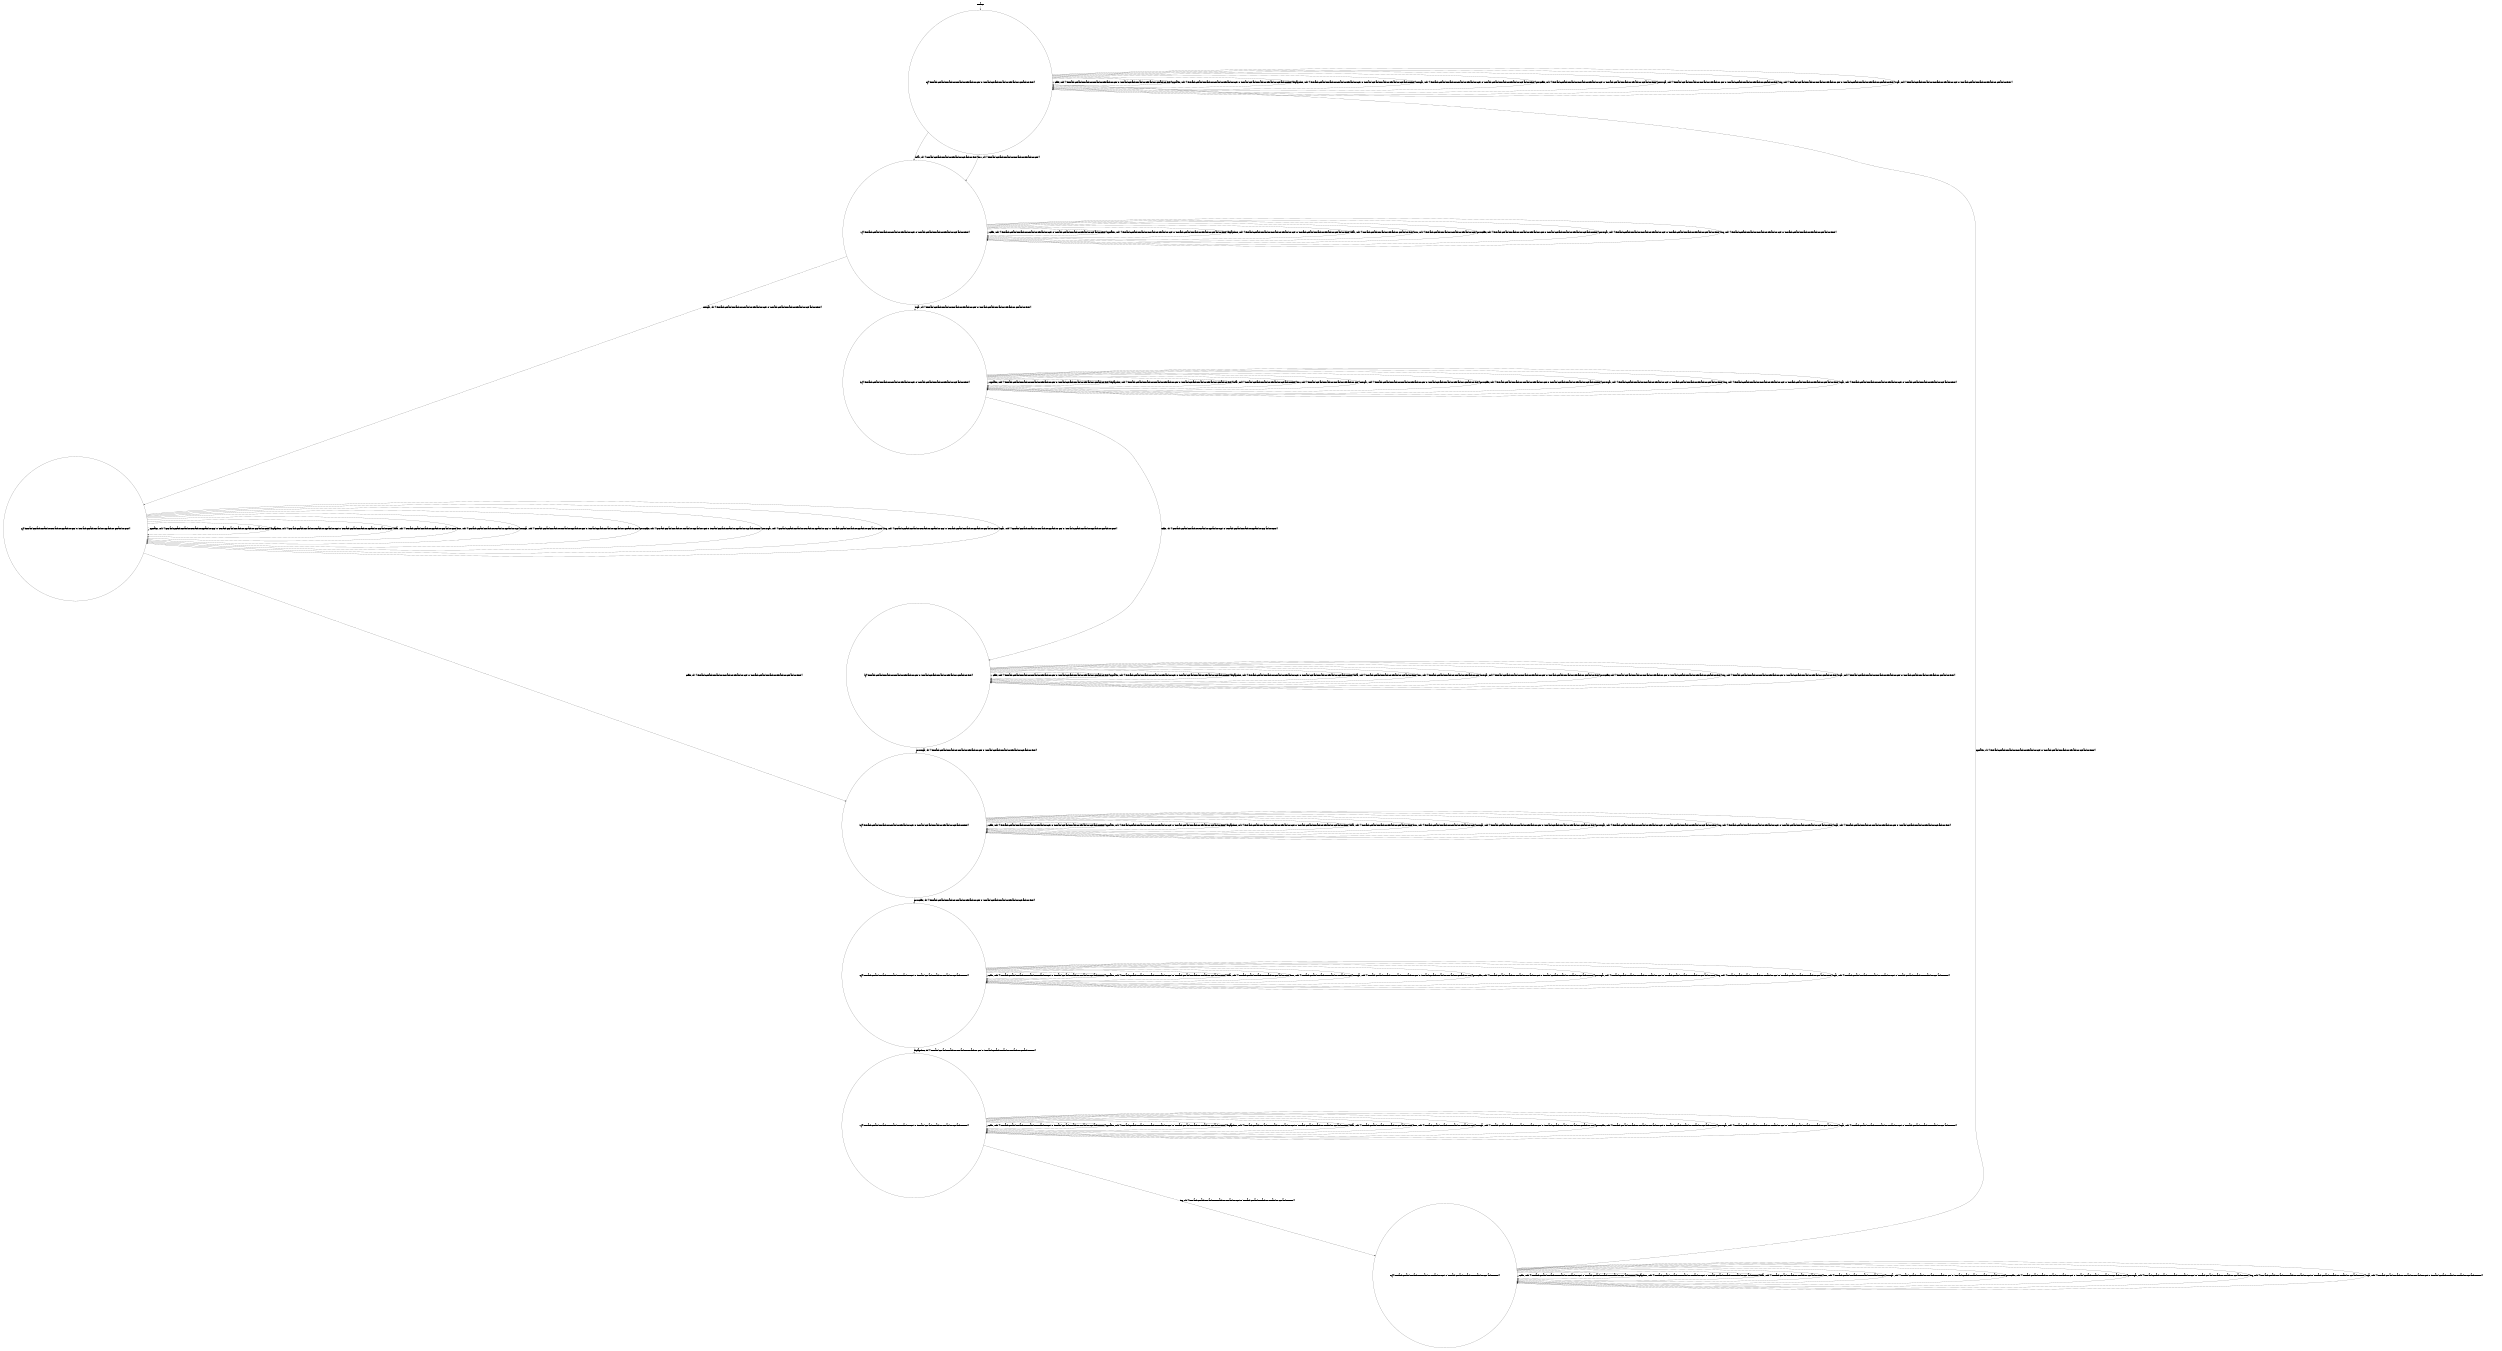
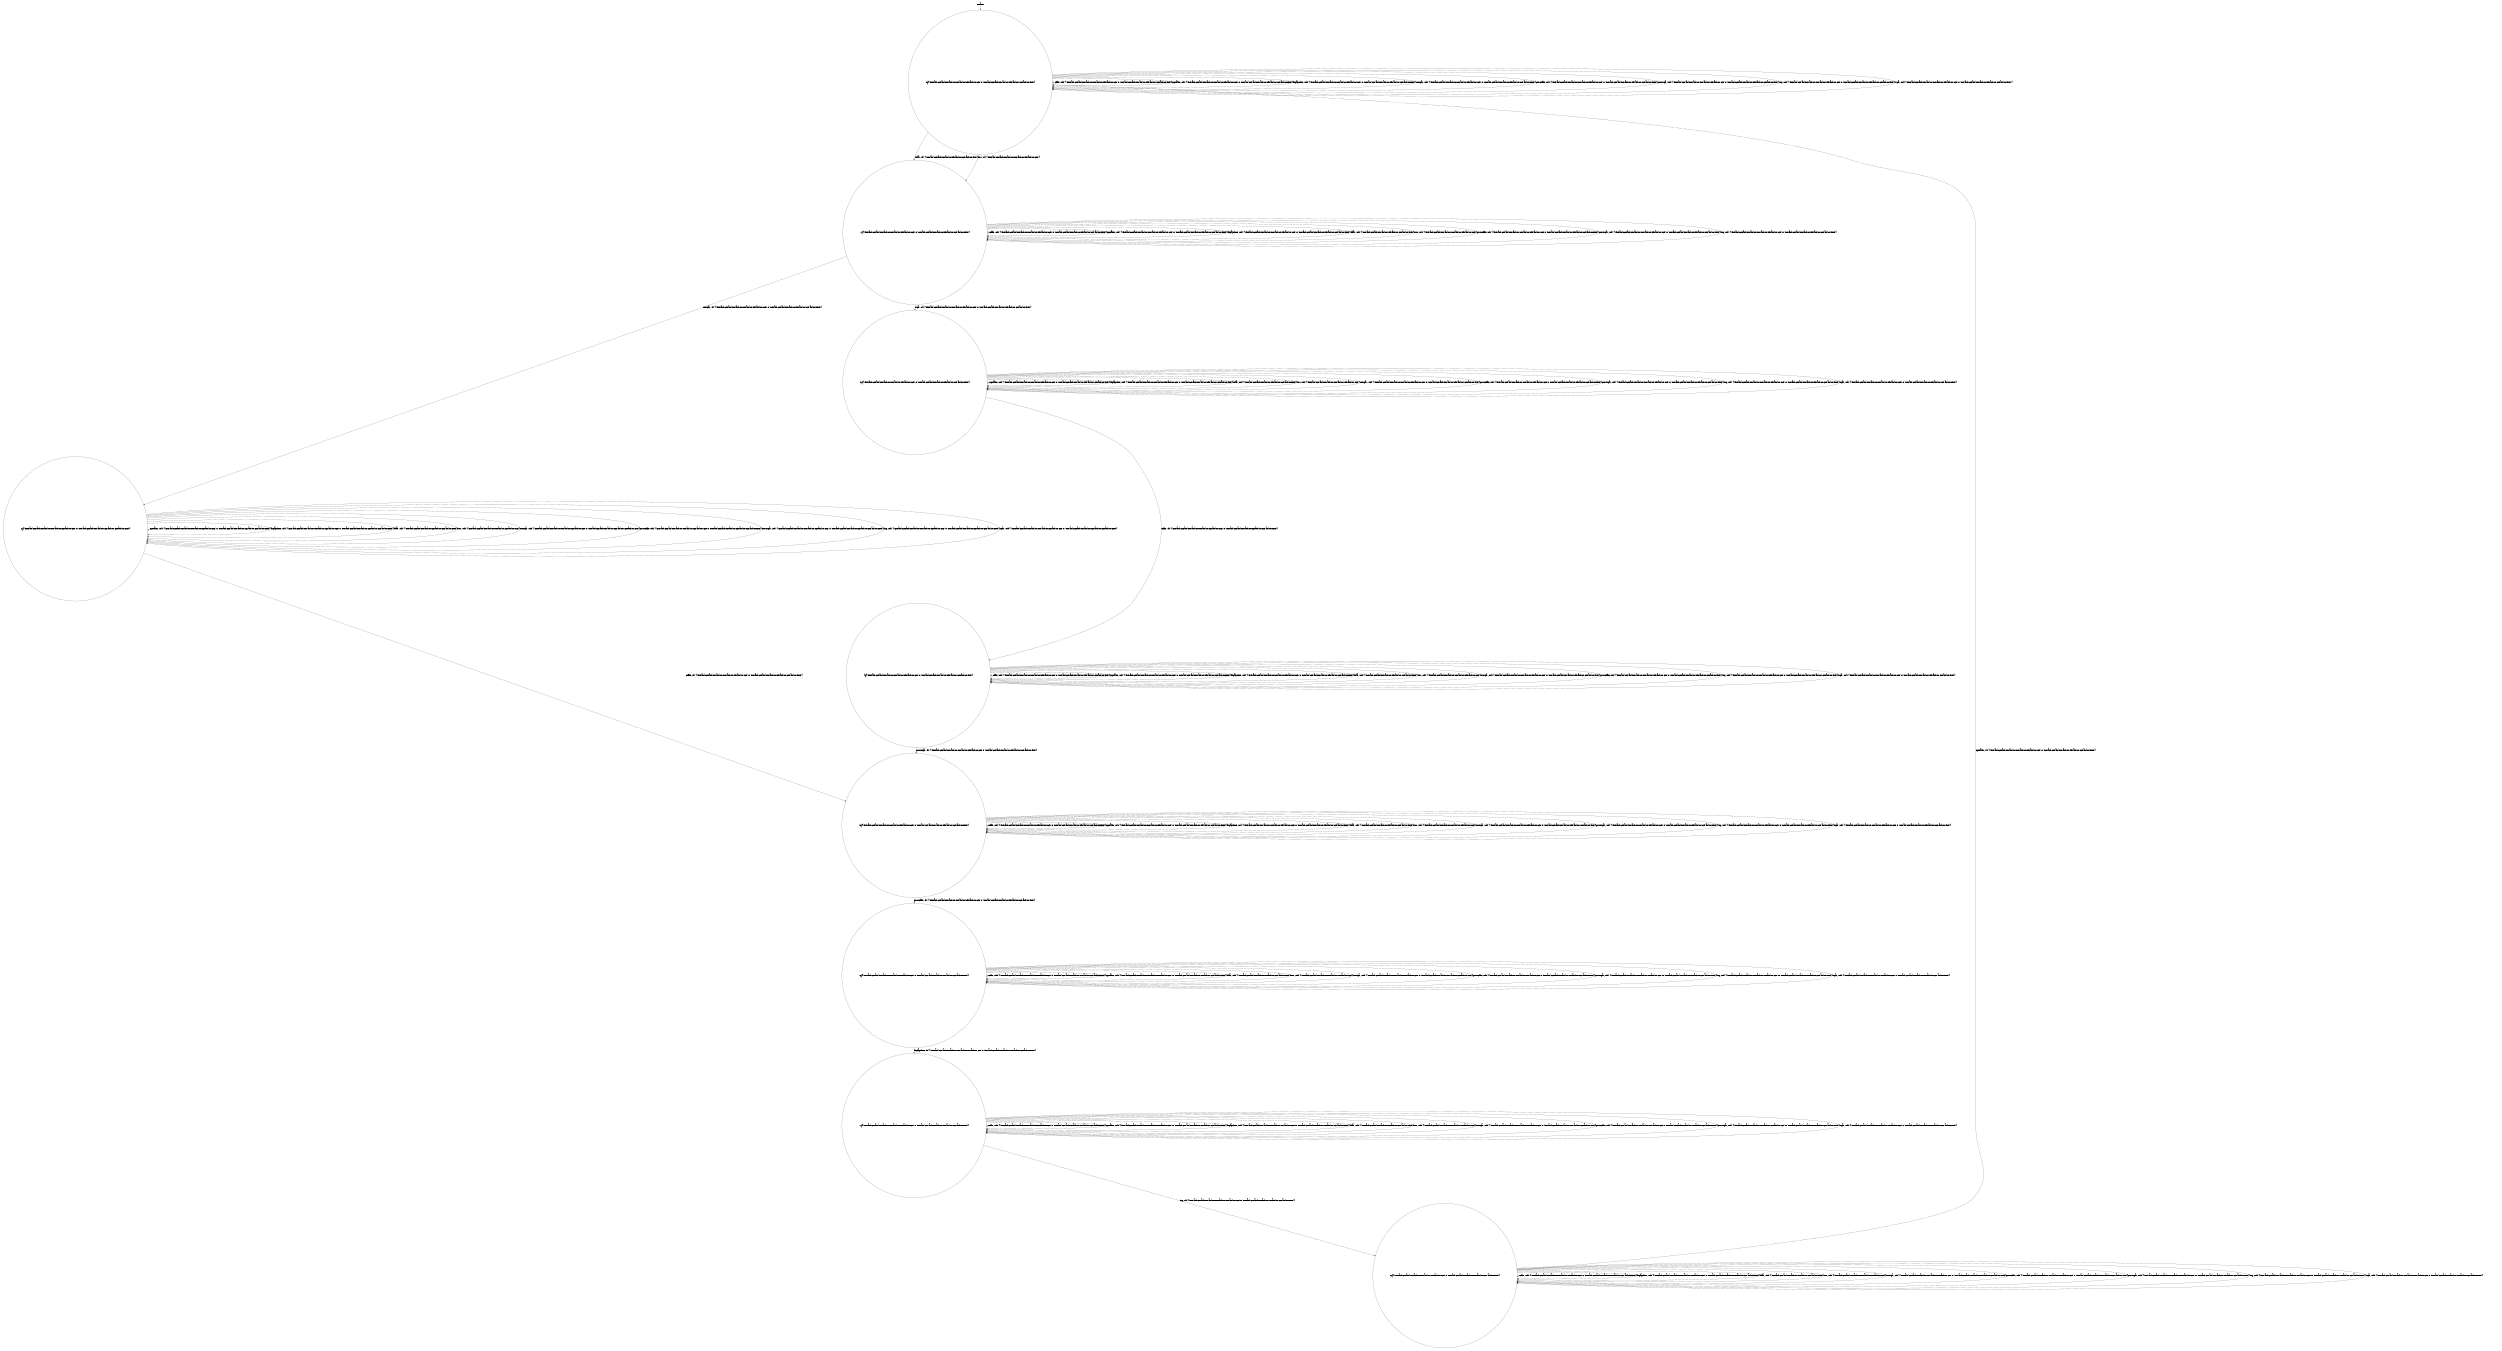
(980, 5) -> (980, 5)
